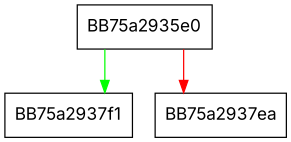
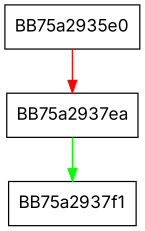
(105, 65) -> (72, 153)
